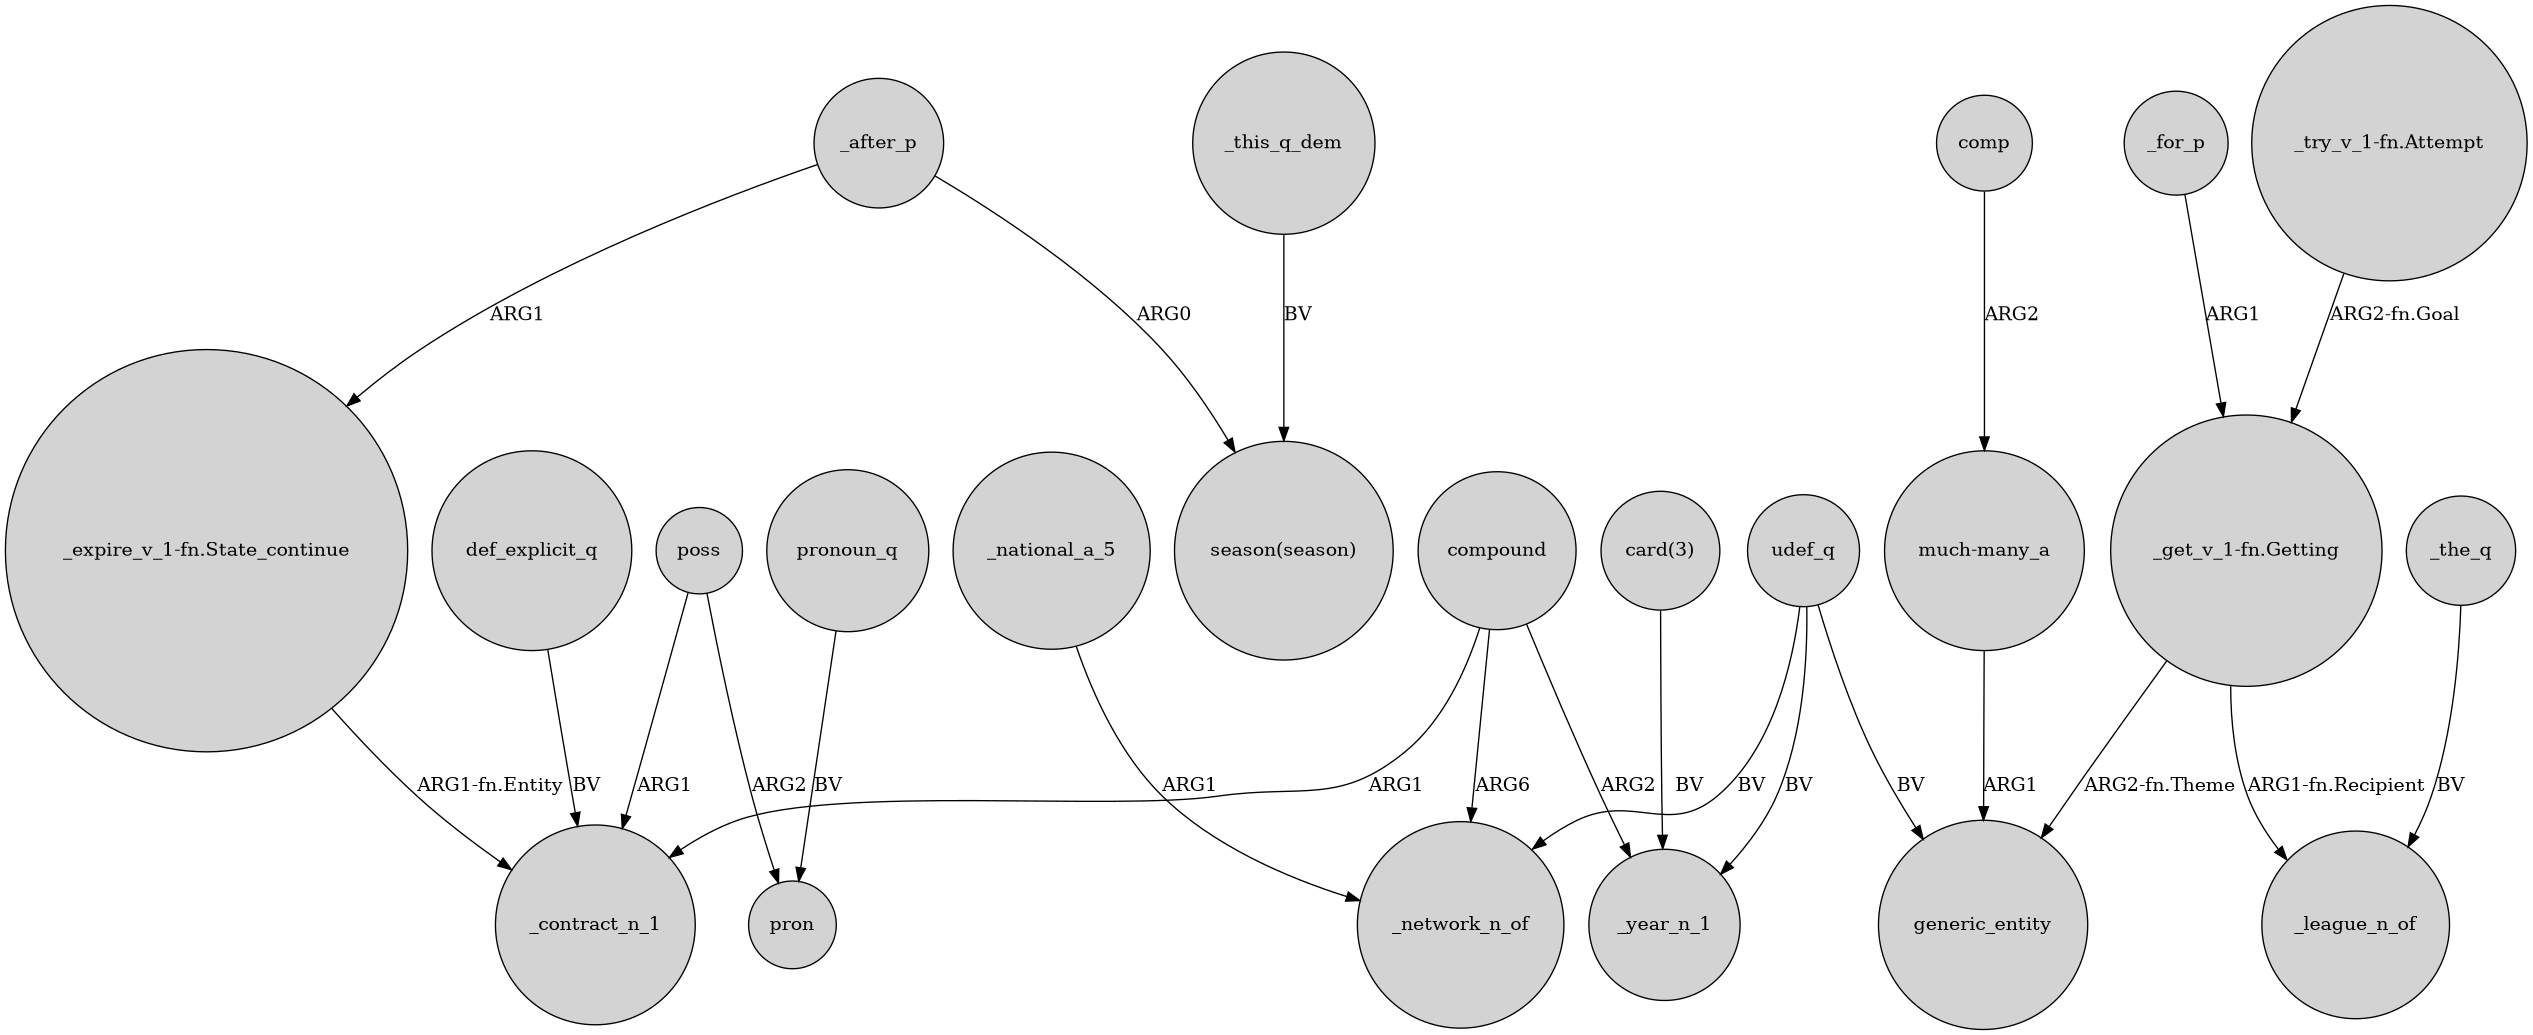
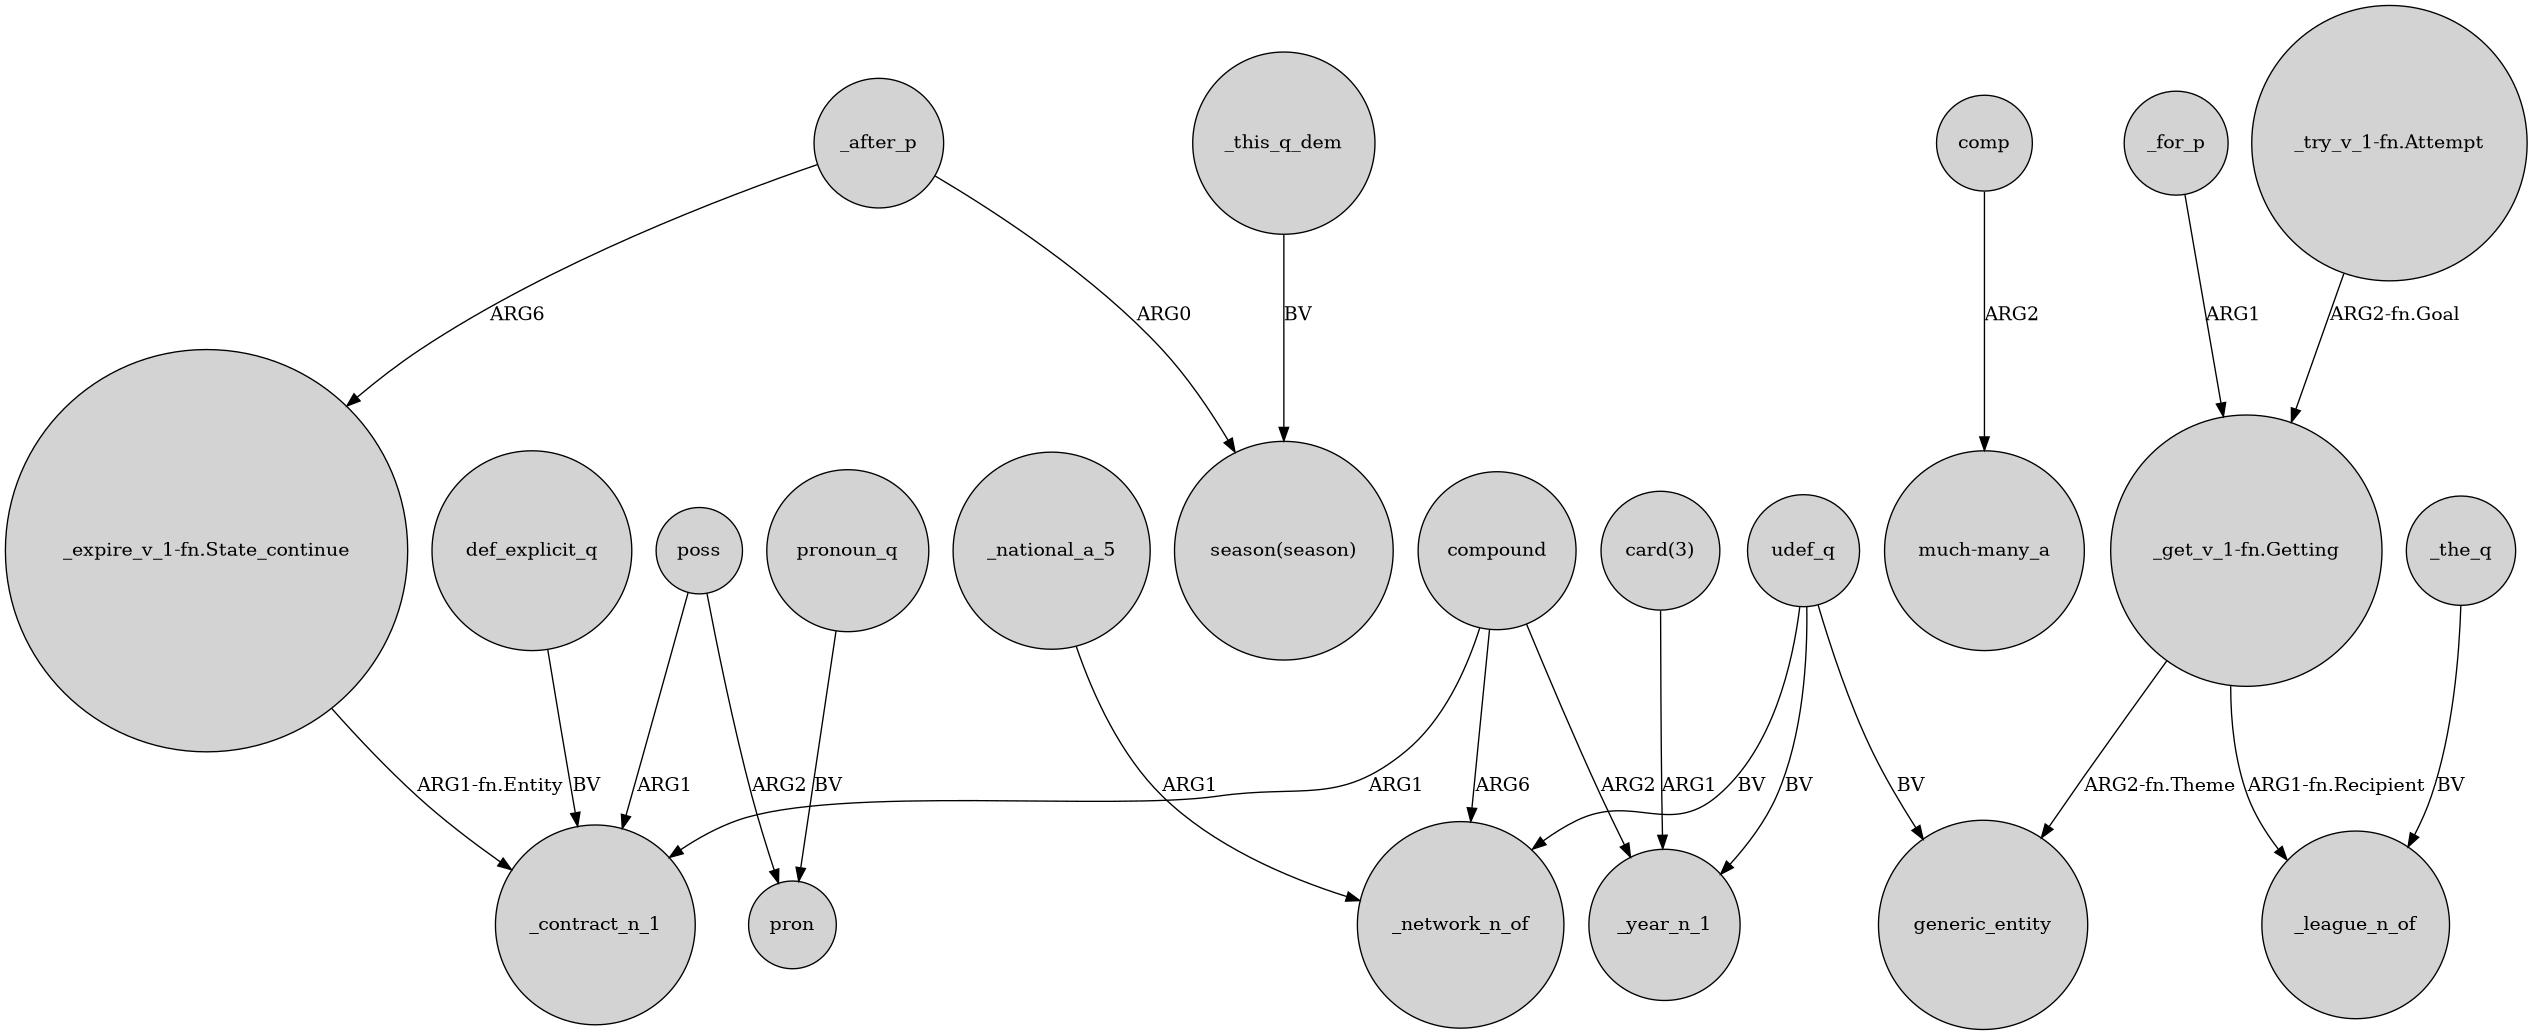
(518, 315) -> (518, 315)
(1984, 729) -> none
(1690, 786) -> (1690, 786)
